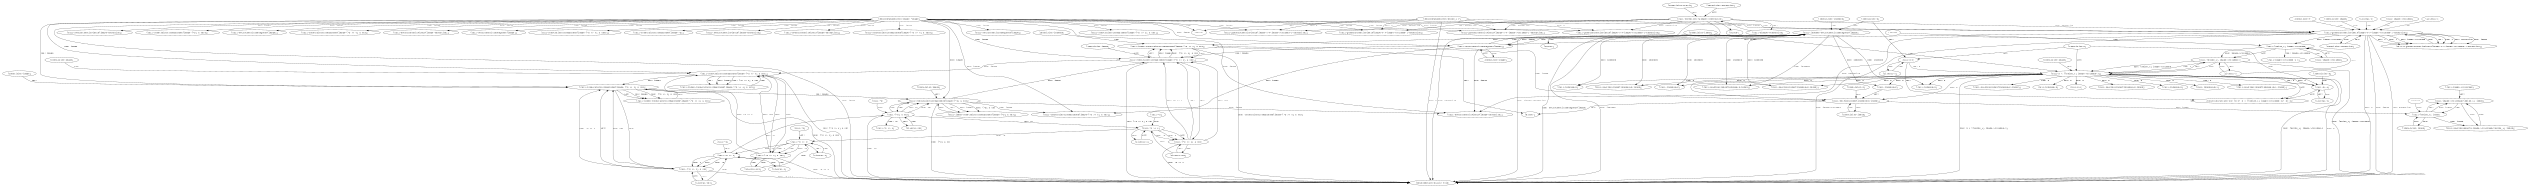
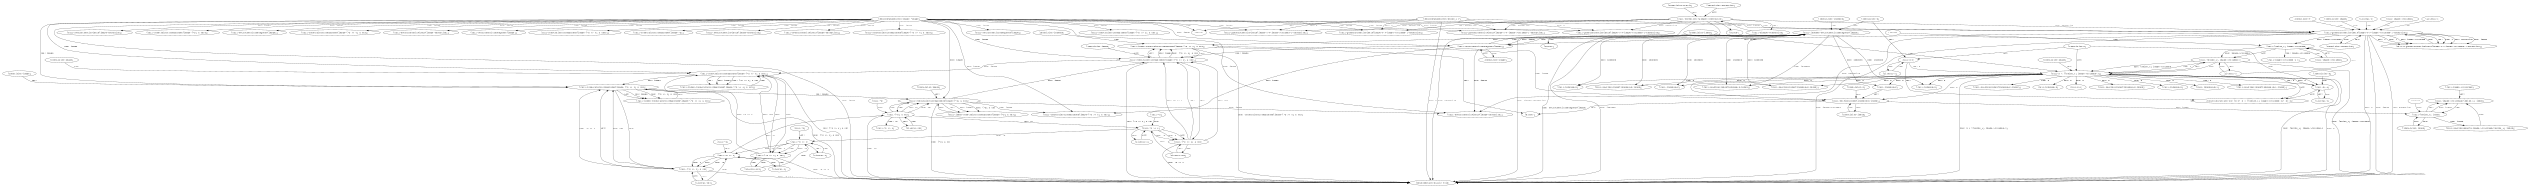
(2468, 115) -> none
